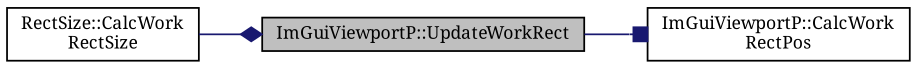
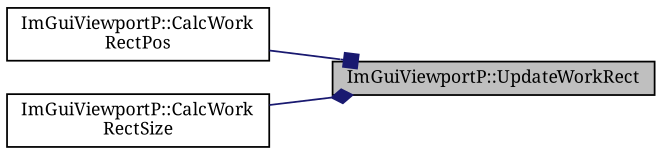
(103, 34) -> (138, 121)
(607, 34) -> (305, 55)
